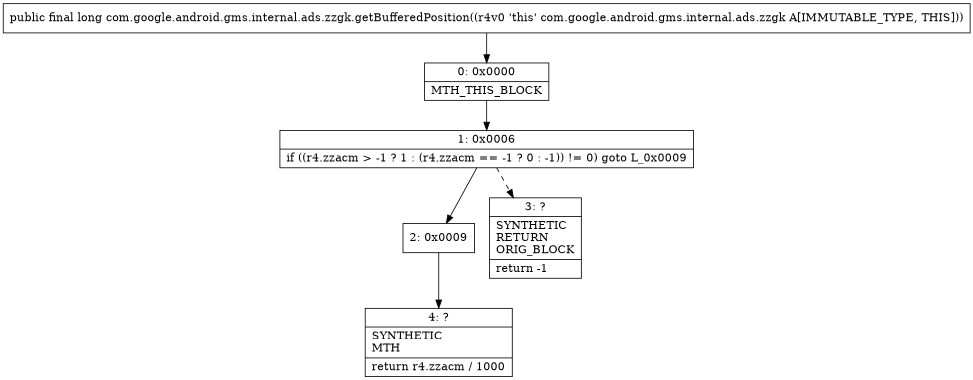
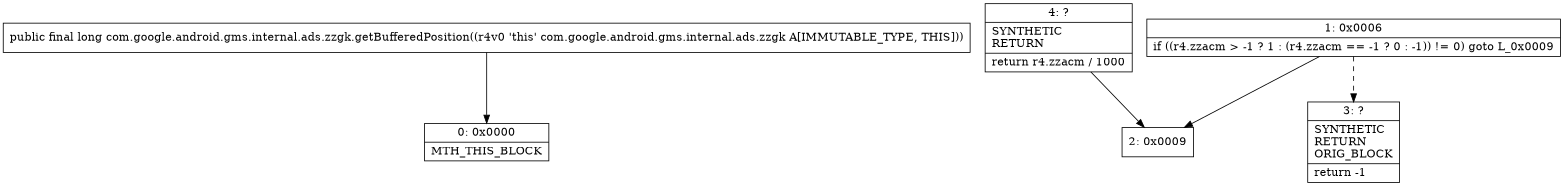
(487, 111) -> none
(439, 276) -> (1115, 97)
(386, 348) -> (1018, 43)
